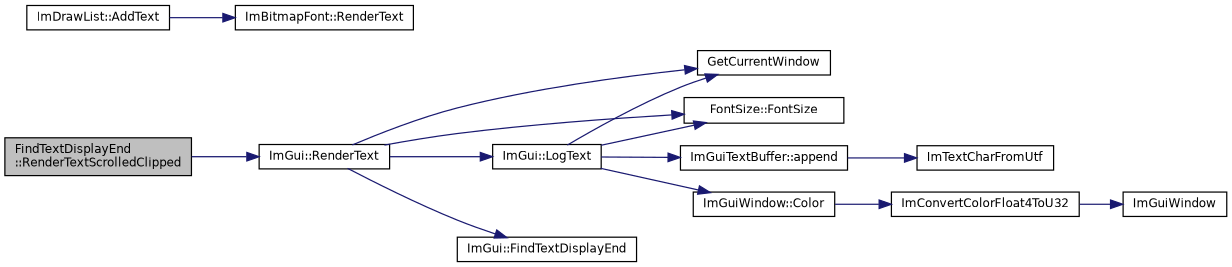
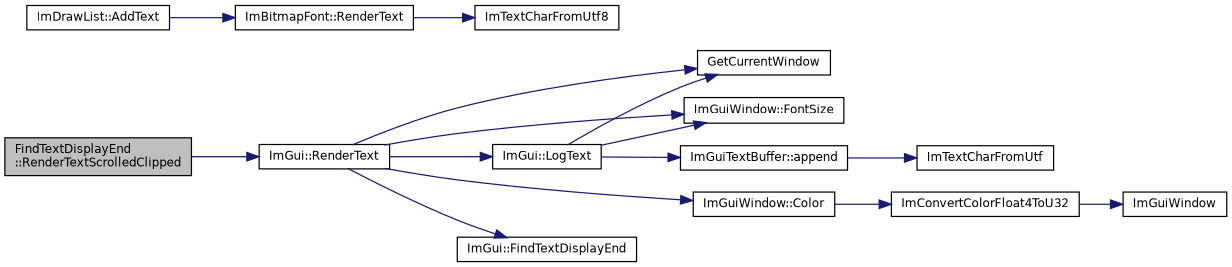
none -> (547, 18)
(764, 110) -> (764, 110)
(649, 179) -> (532, 188)
